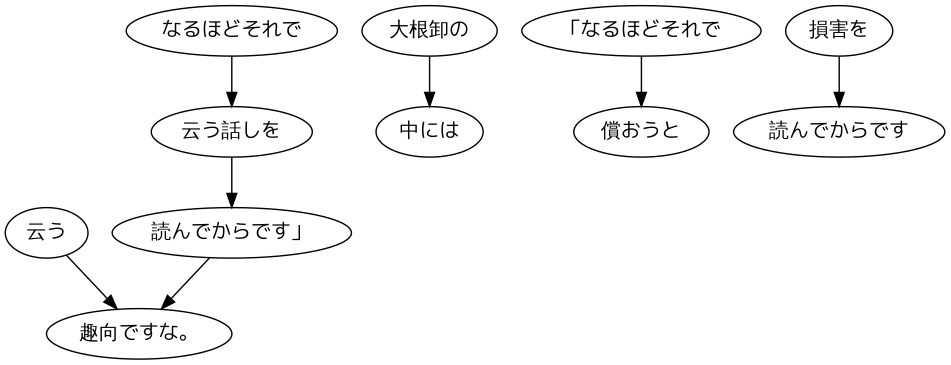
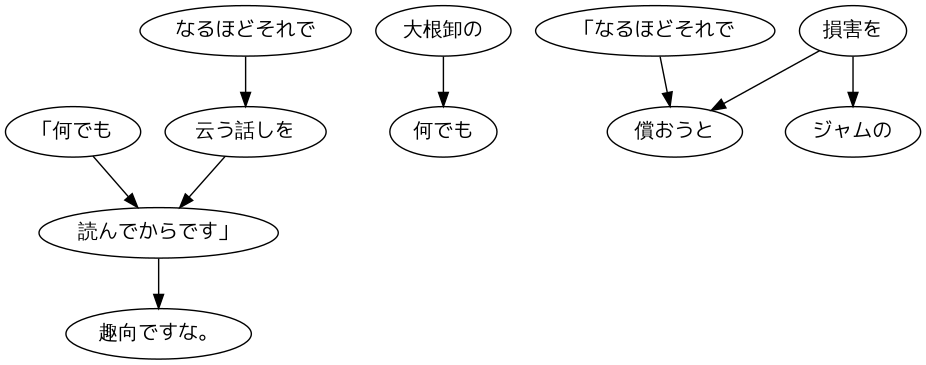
none -> (772, 77)
none -> (73, 132)
(430, 132) -> (443, 132)
(839, 132) -> (853, 132)
(47, 233) -> none
